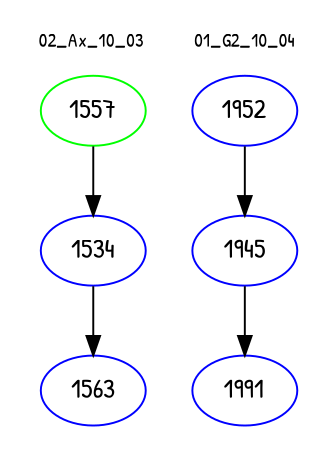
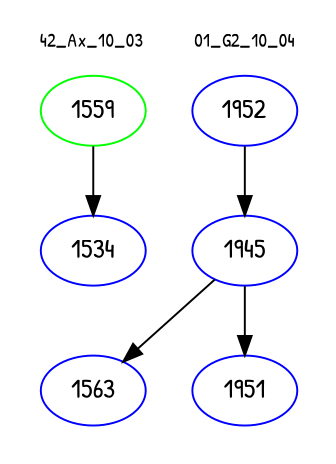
(92, 42) -> (92, 42)
(93, 111) -> (93, 111)
(93, 311) -> (190, 302)
(245, 391) -> (245, 391)
